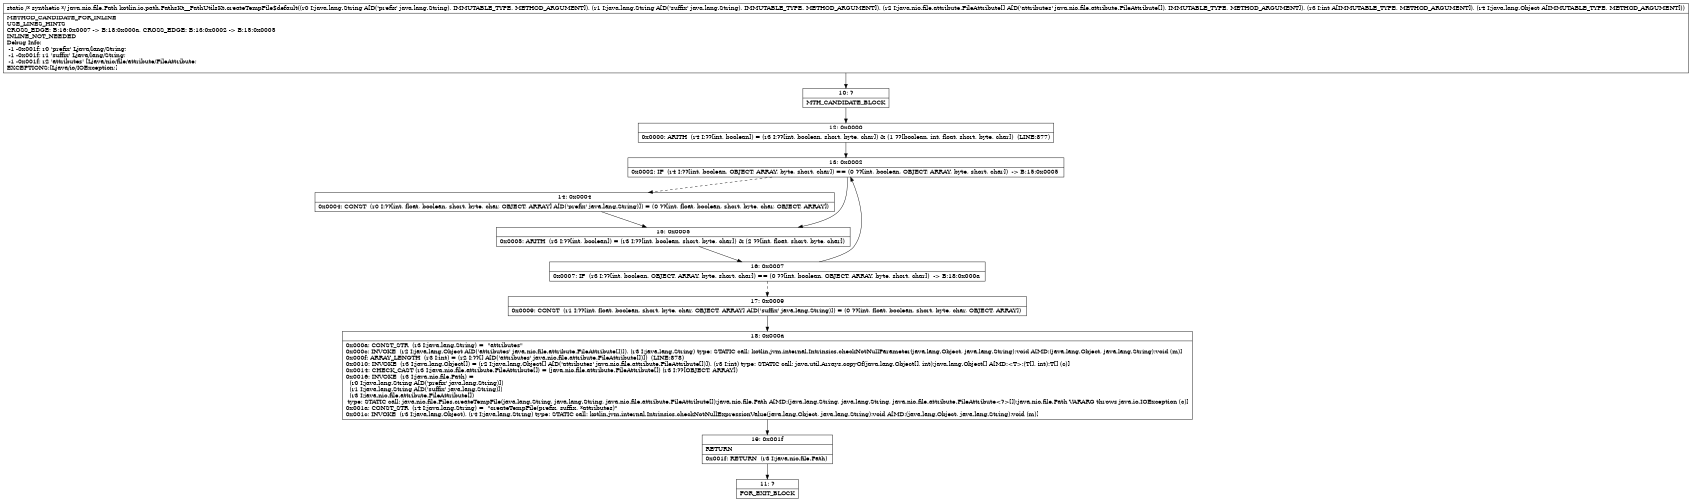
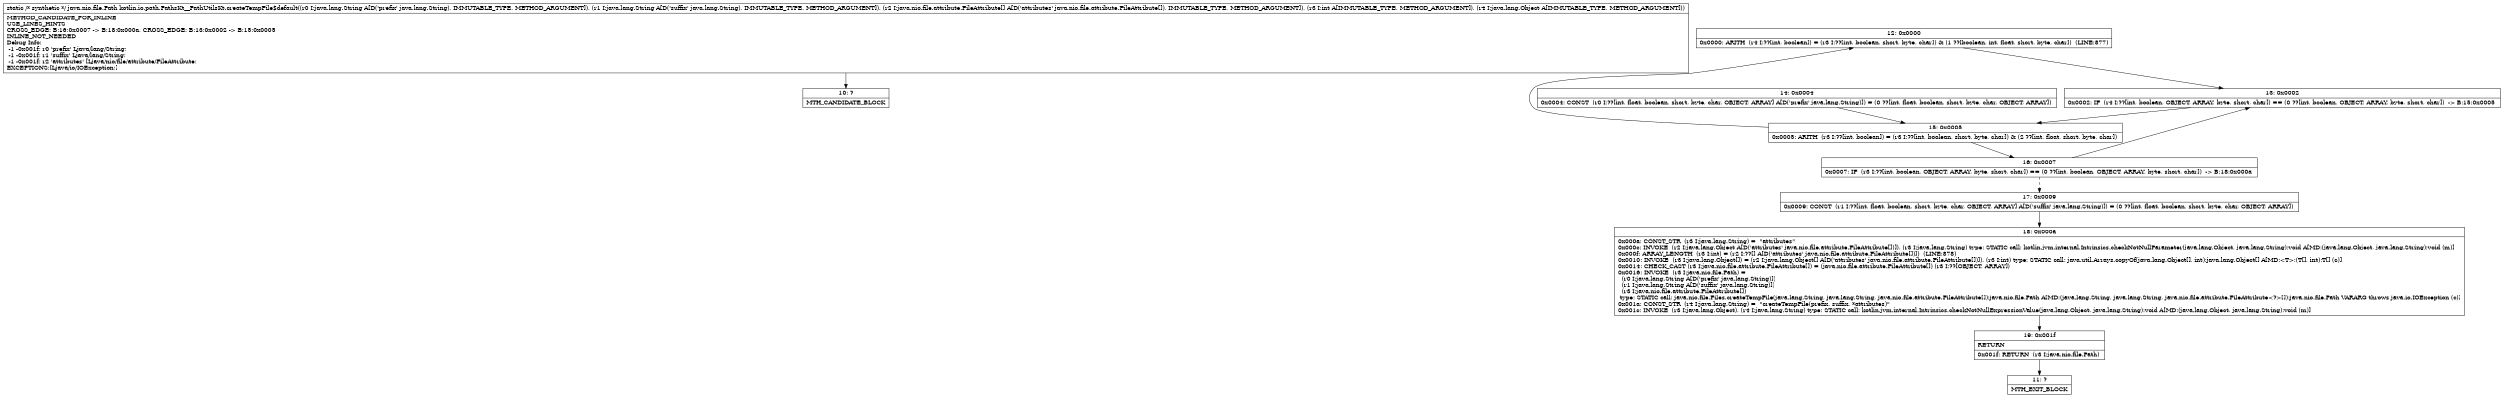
(846, 113) -> (1563, 80)
(712, 185) -> none
(767, 494) -> (2039, 389)
